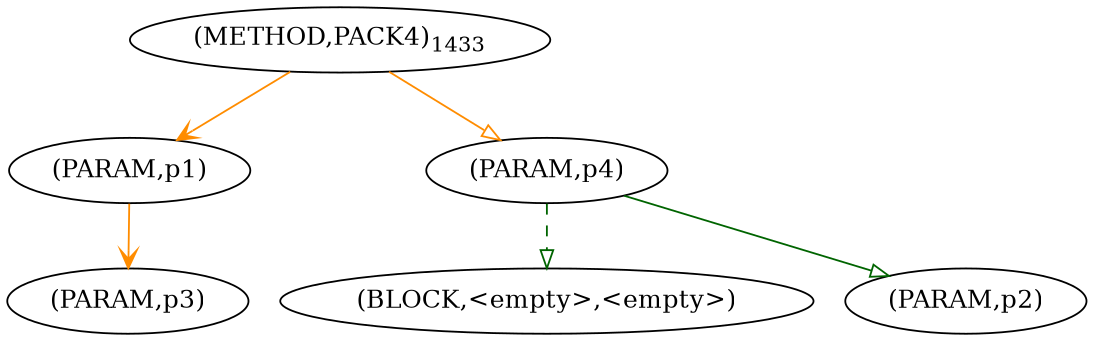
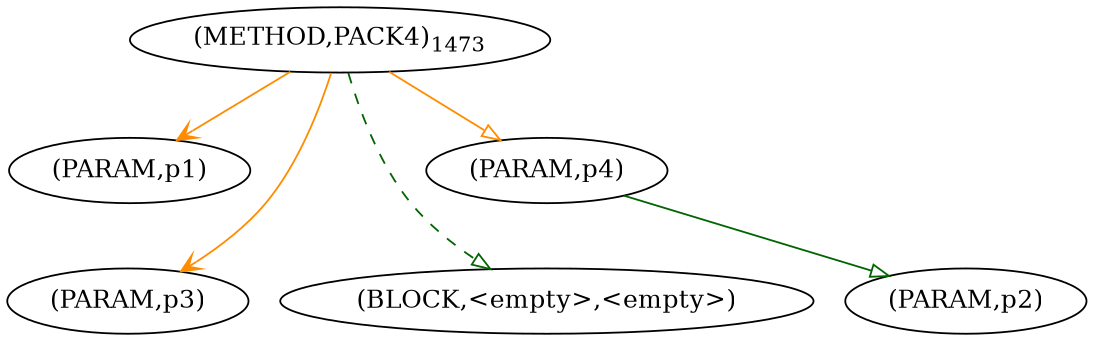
(459, 37) -> (459, 37)
(129, 227) -> (282, 181)
(547, 227) -> (394, 179)
